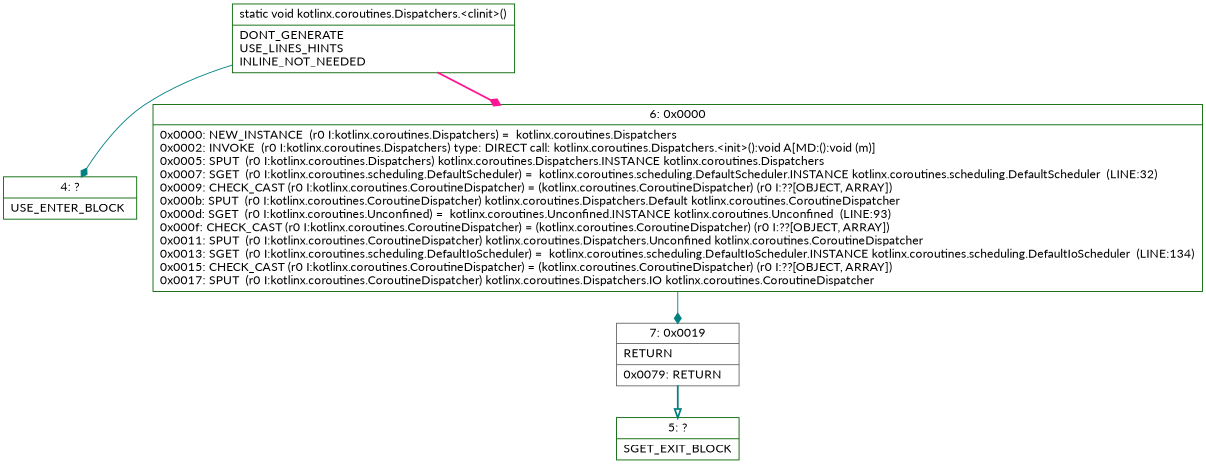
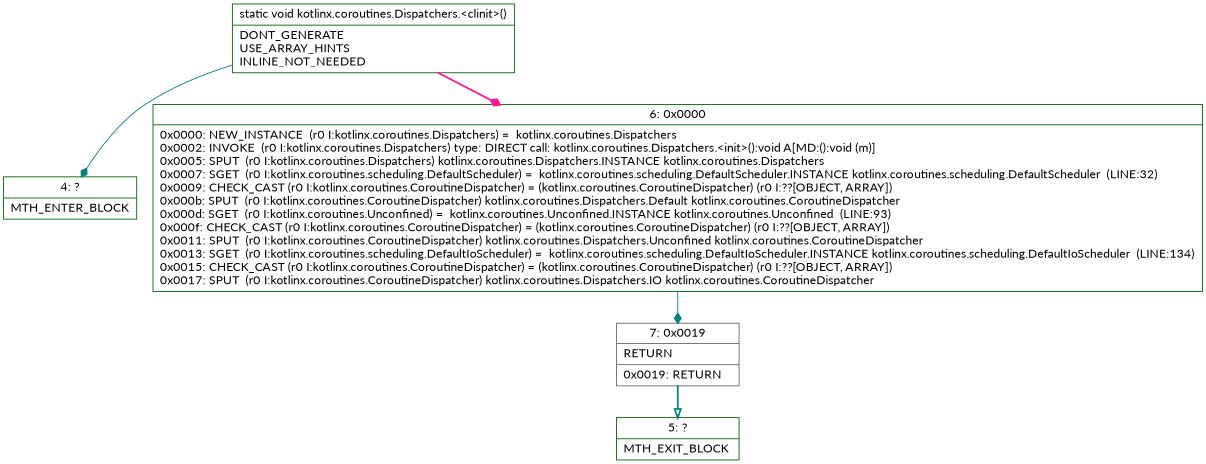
(291, 49) -> (295, 49)
(68, 208) -> (70, 208)
(678, 375) -> (678, 375)
(678, 449) -> (676, 449)
